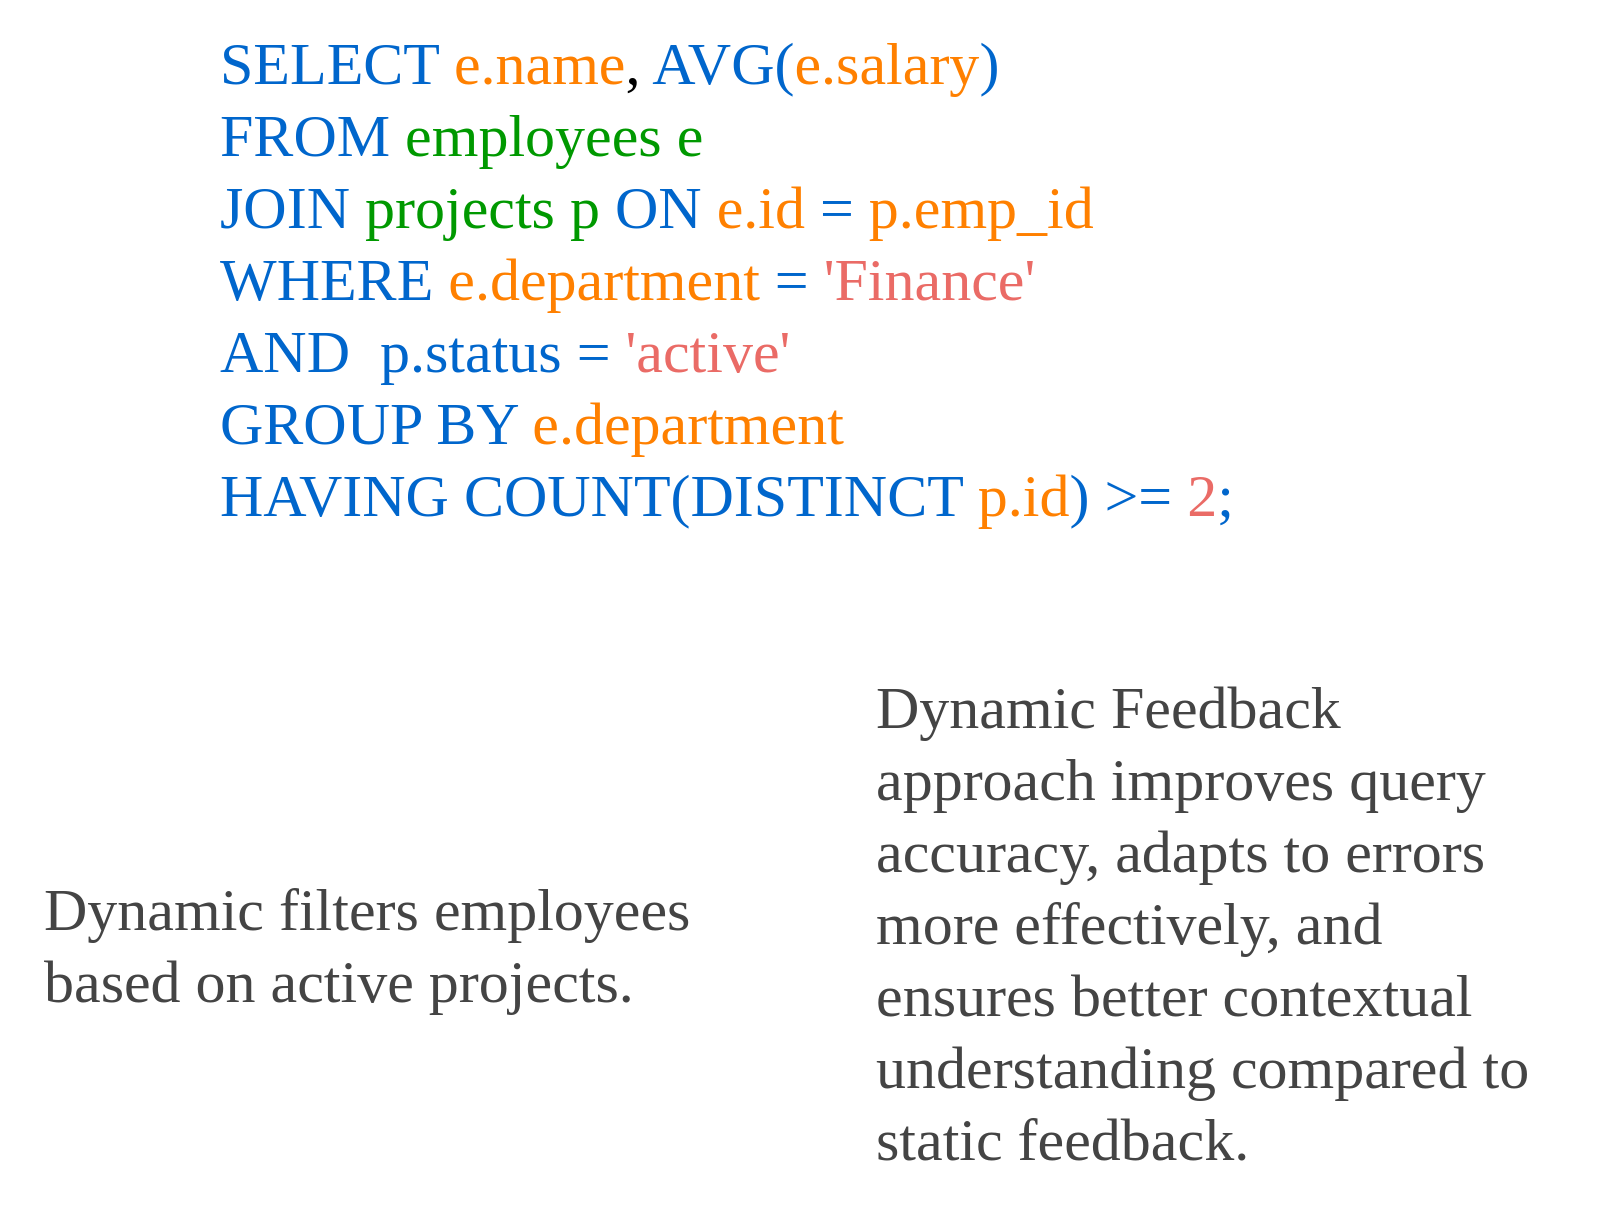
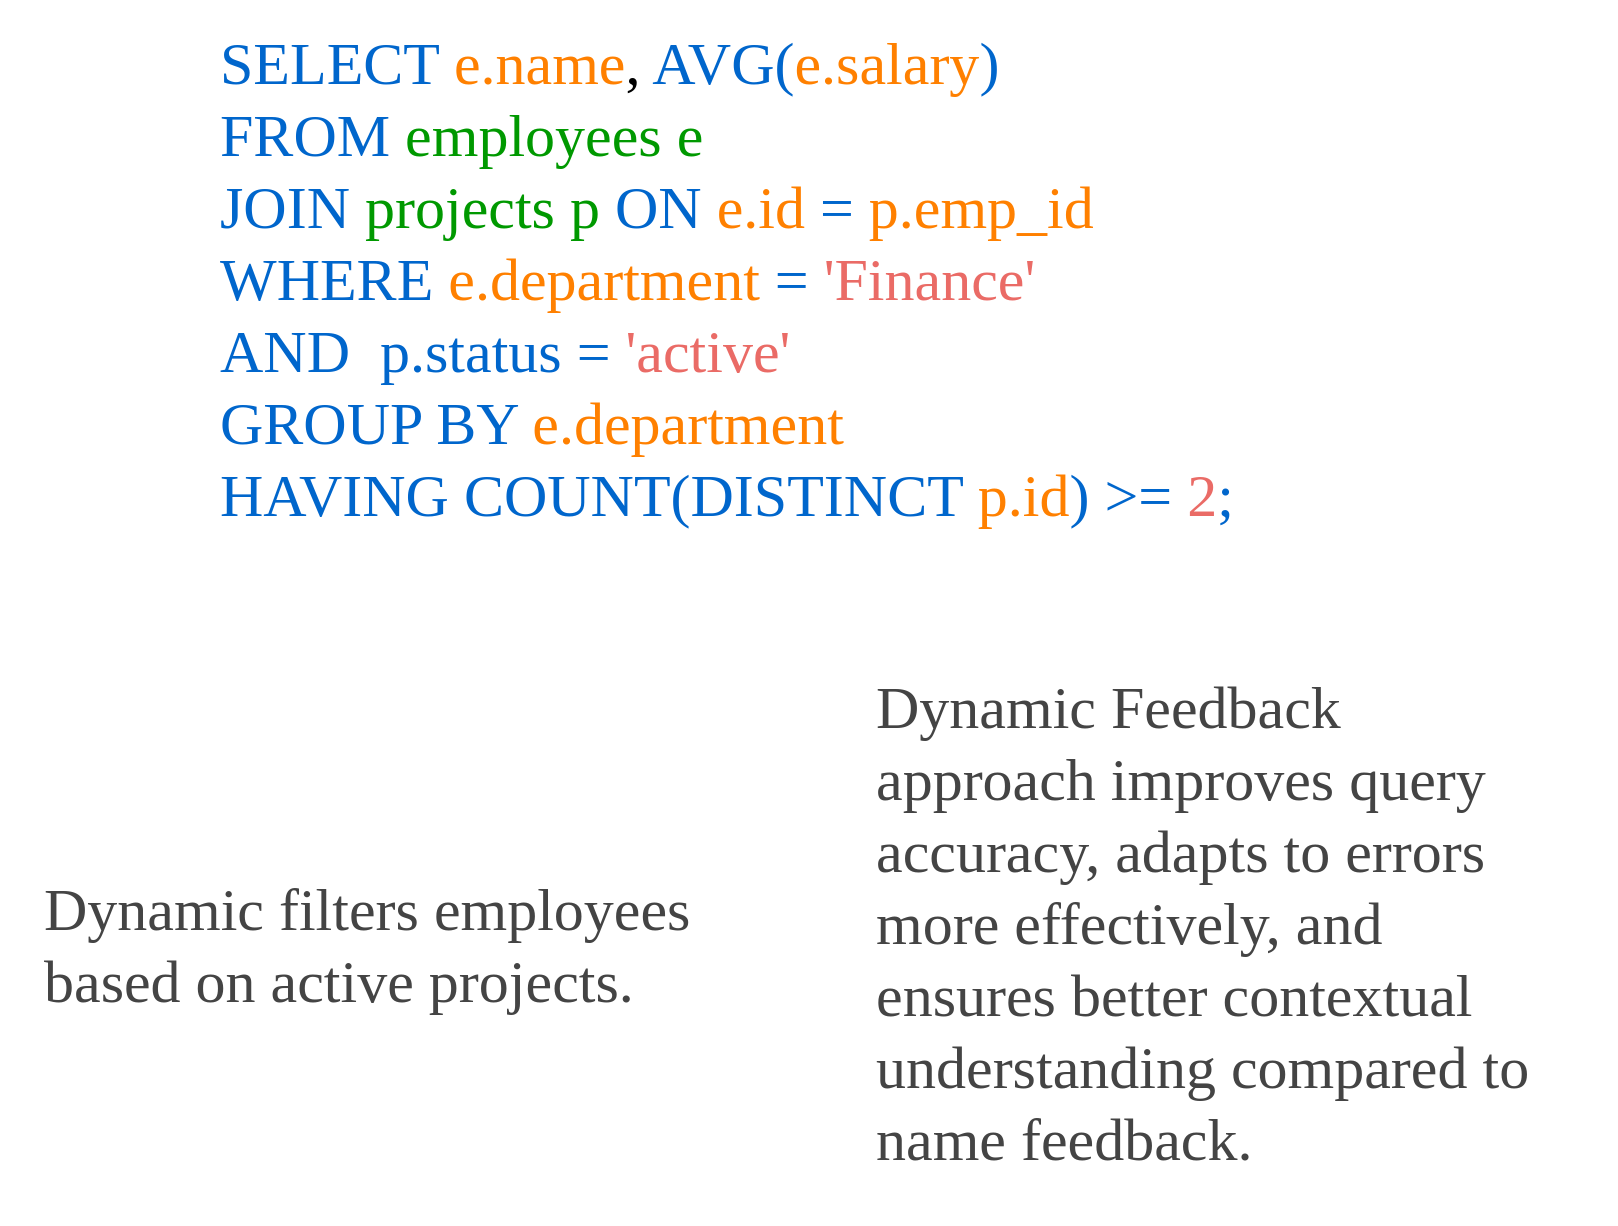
(1226, 923) -> (1226, 923)
